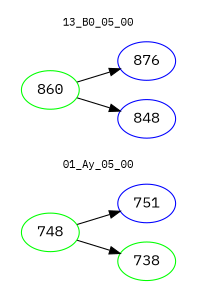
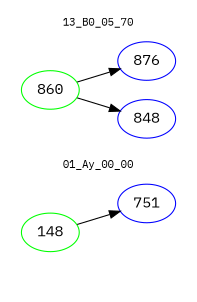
(99, 23) -> (99, 23)
(99, 165) -> (99, 165)
(50, 232) -> (50, 232)
(147, 261) -> none
